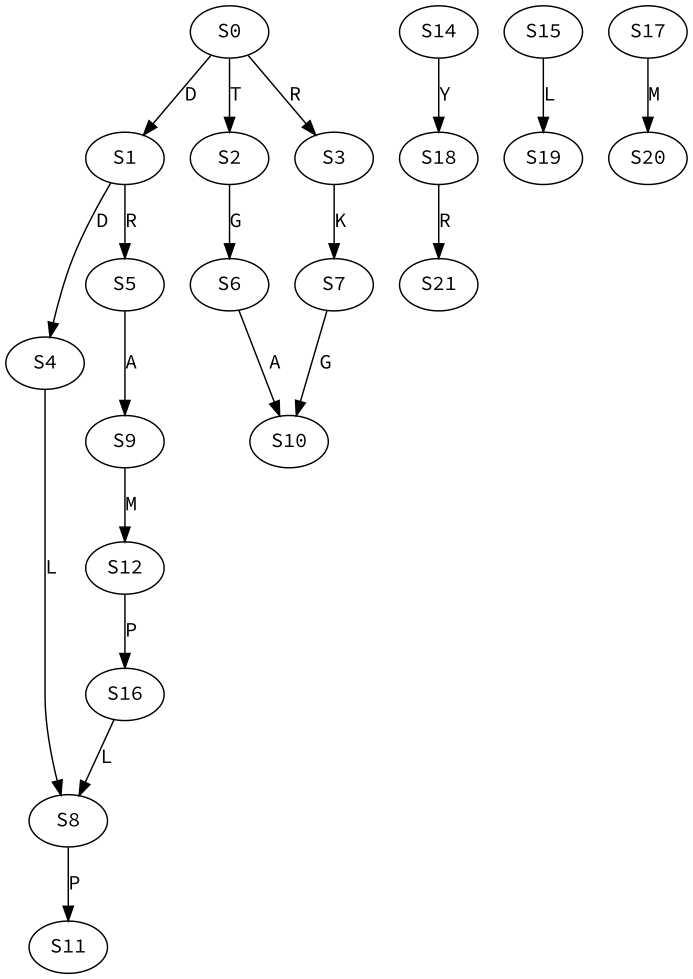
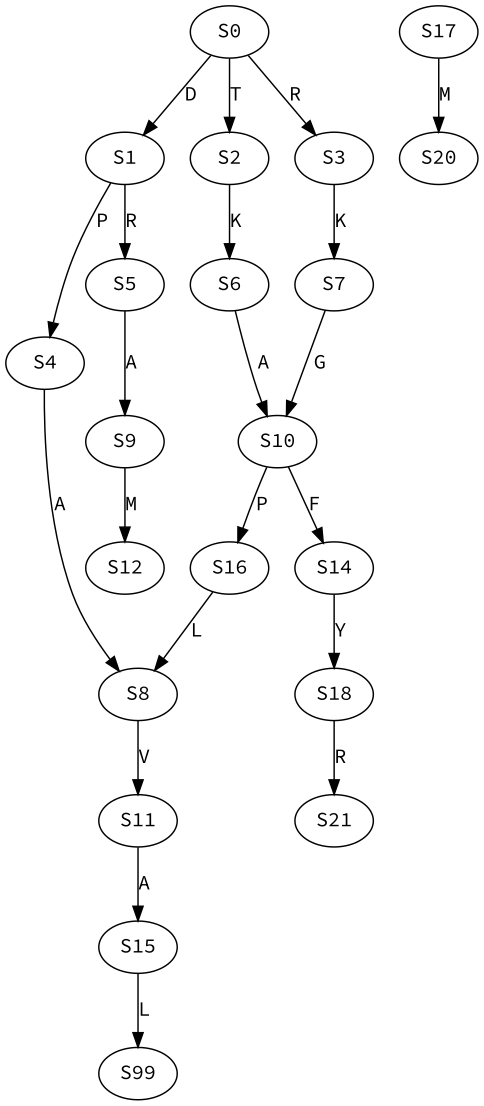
(543, 158) -> (138, 1074)
(102, 222) -> (102, 222)
(236, 222) -> (236, 222)
none -> (303, 498)
(52, 568) -> (60, 505)
(125, 624) -> (254, 498)
none -> (138, 877)
(75, 884) -> (145, 758)
